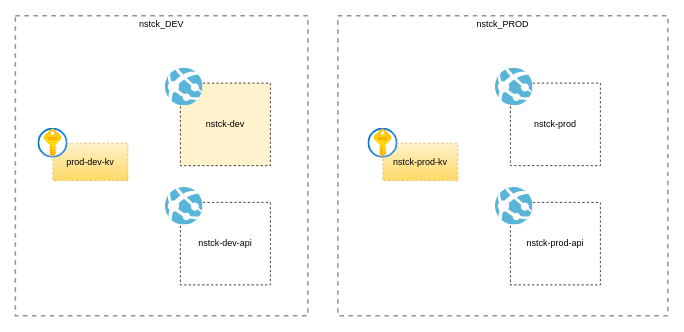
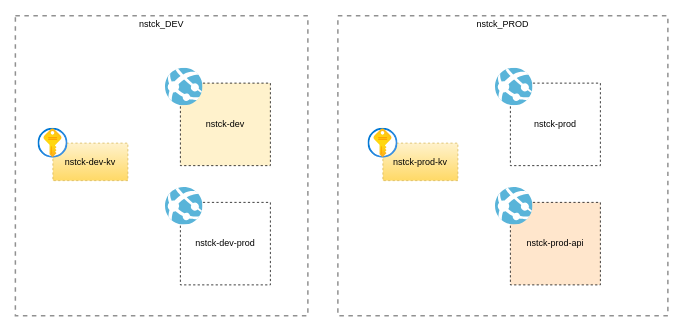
(90, 162) -> (90, 162)
(225, 243) -> (225, 243)
(555, 243) -> (555, 243)
